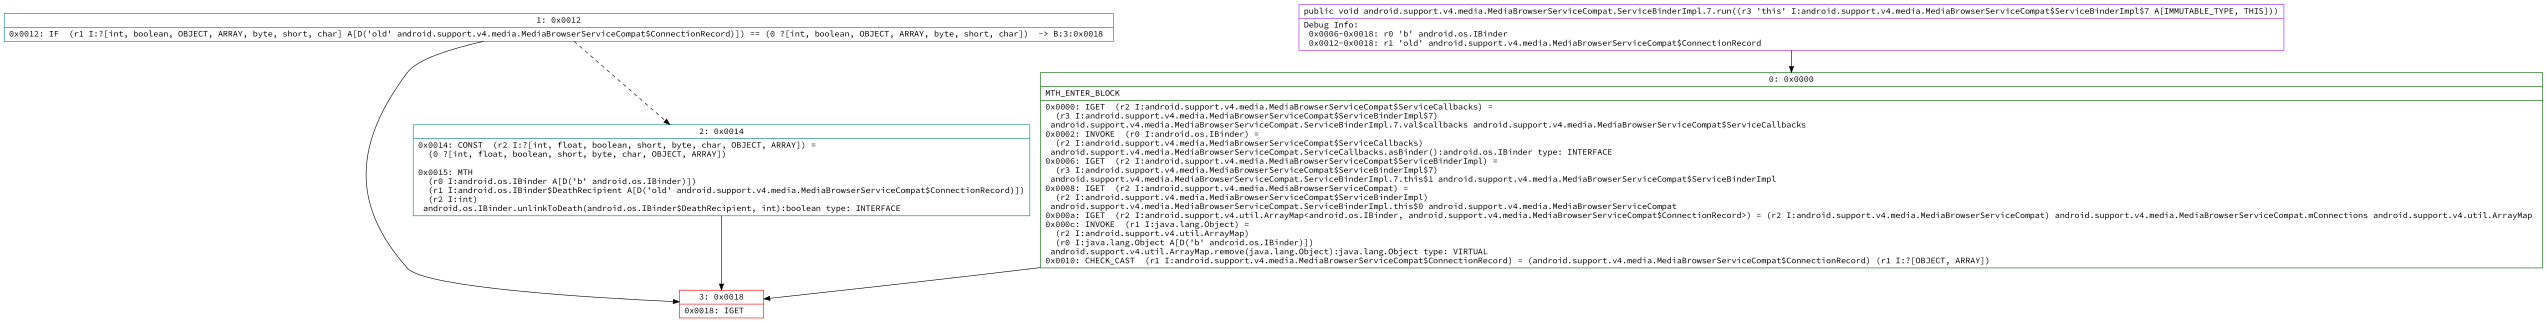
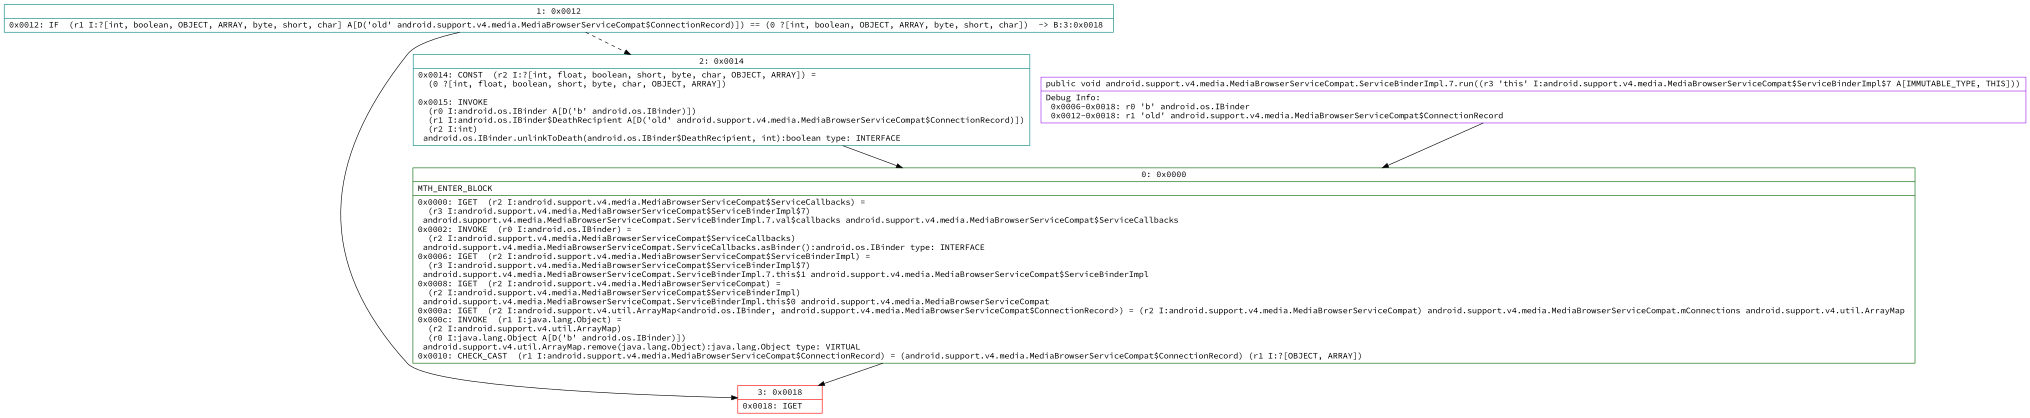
(451, 172) -> (458, 102)
(722, 250) -> (870, 156)
